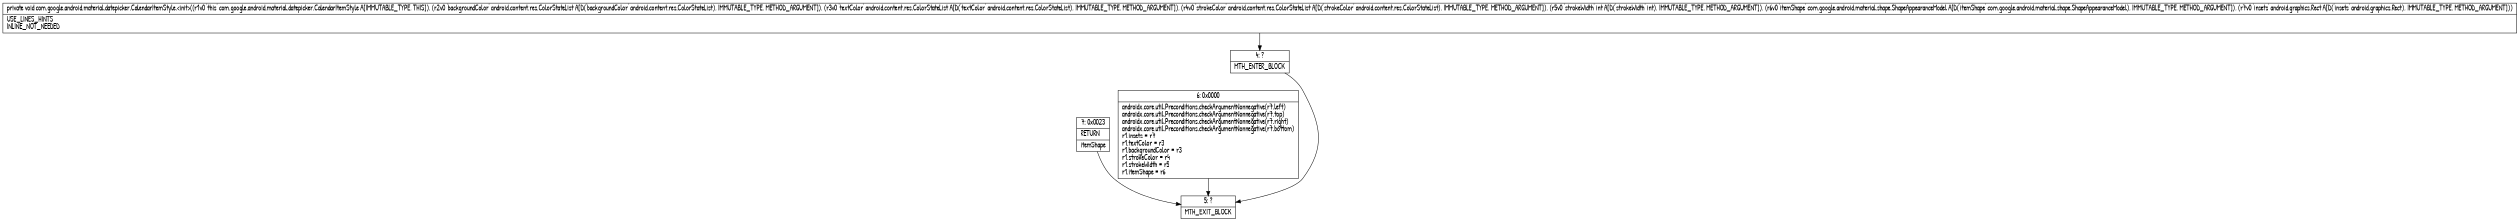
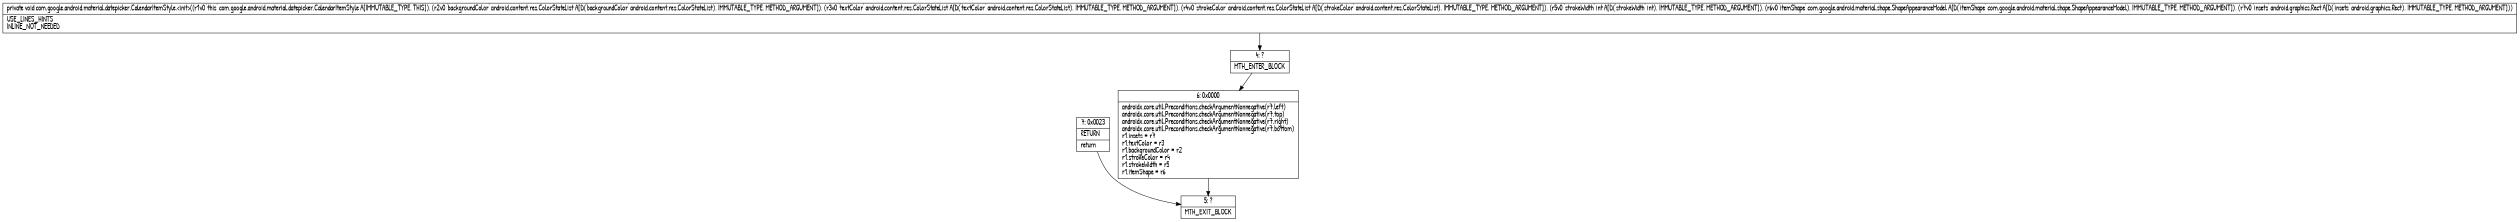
(1093, 146) -> (1088, 146)
(1152, 151) -> (1152, 151)
(1315, 155) -> (1247, 80)
